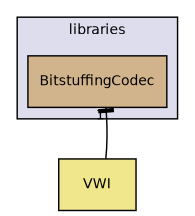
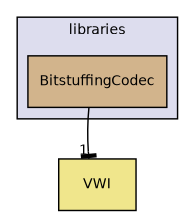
(107, 137) -> (88, 130)
